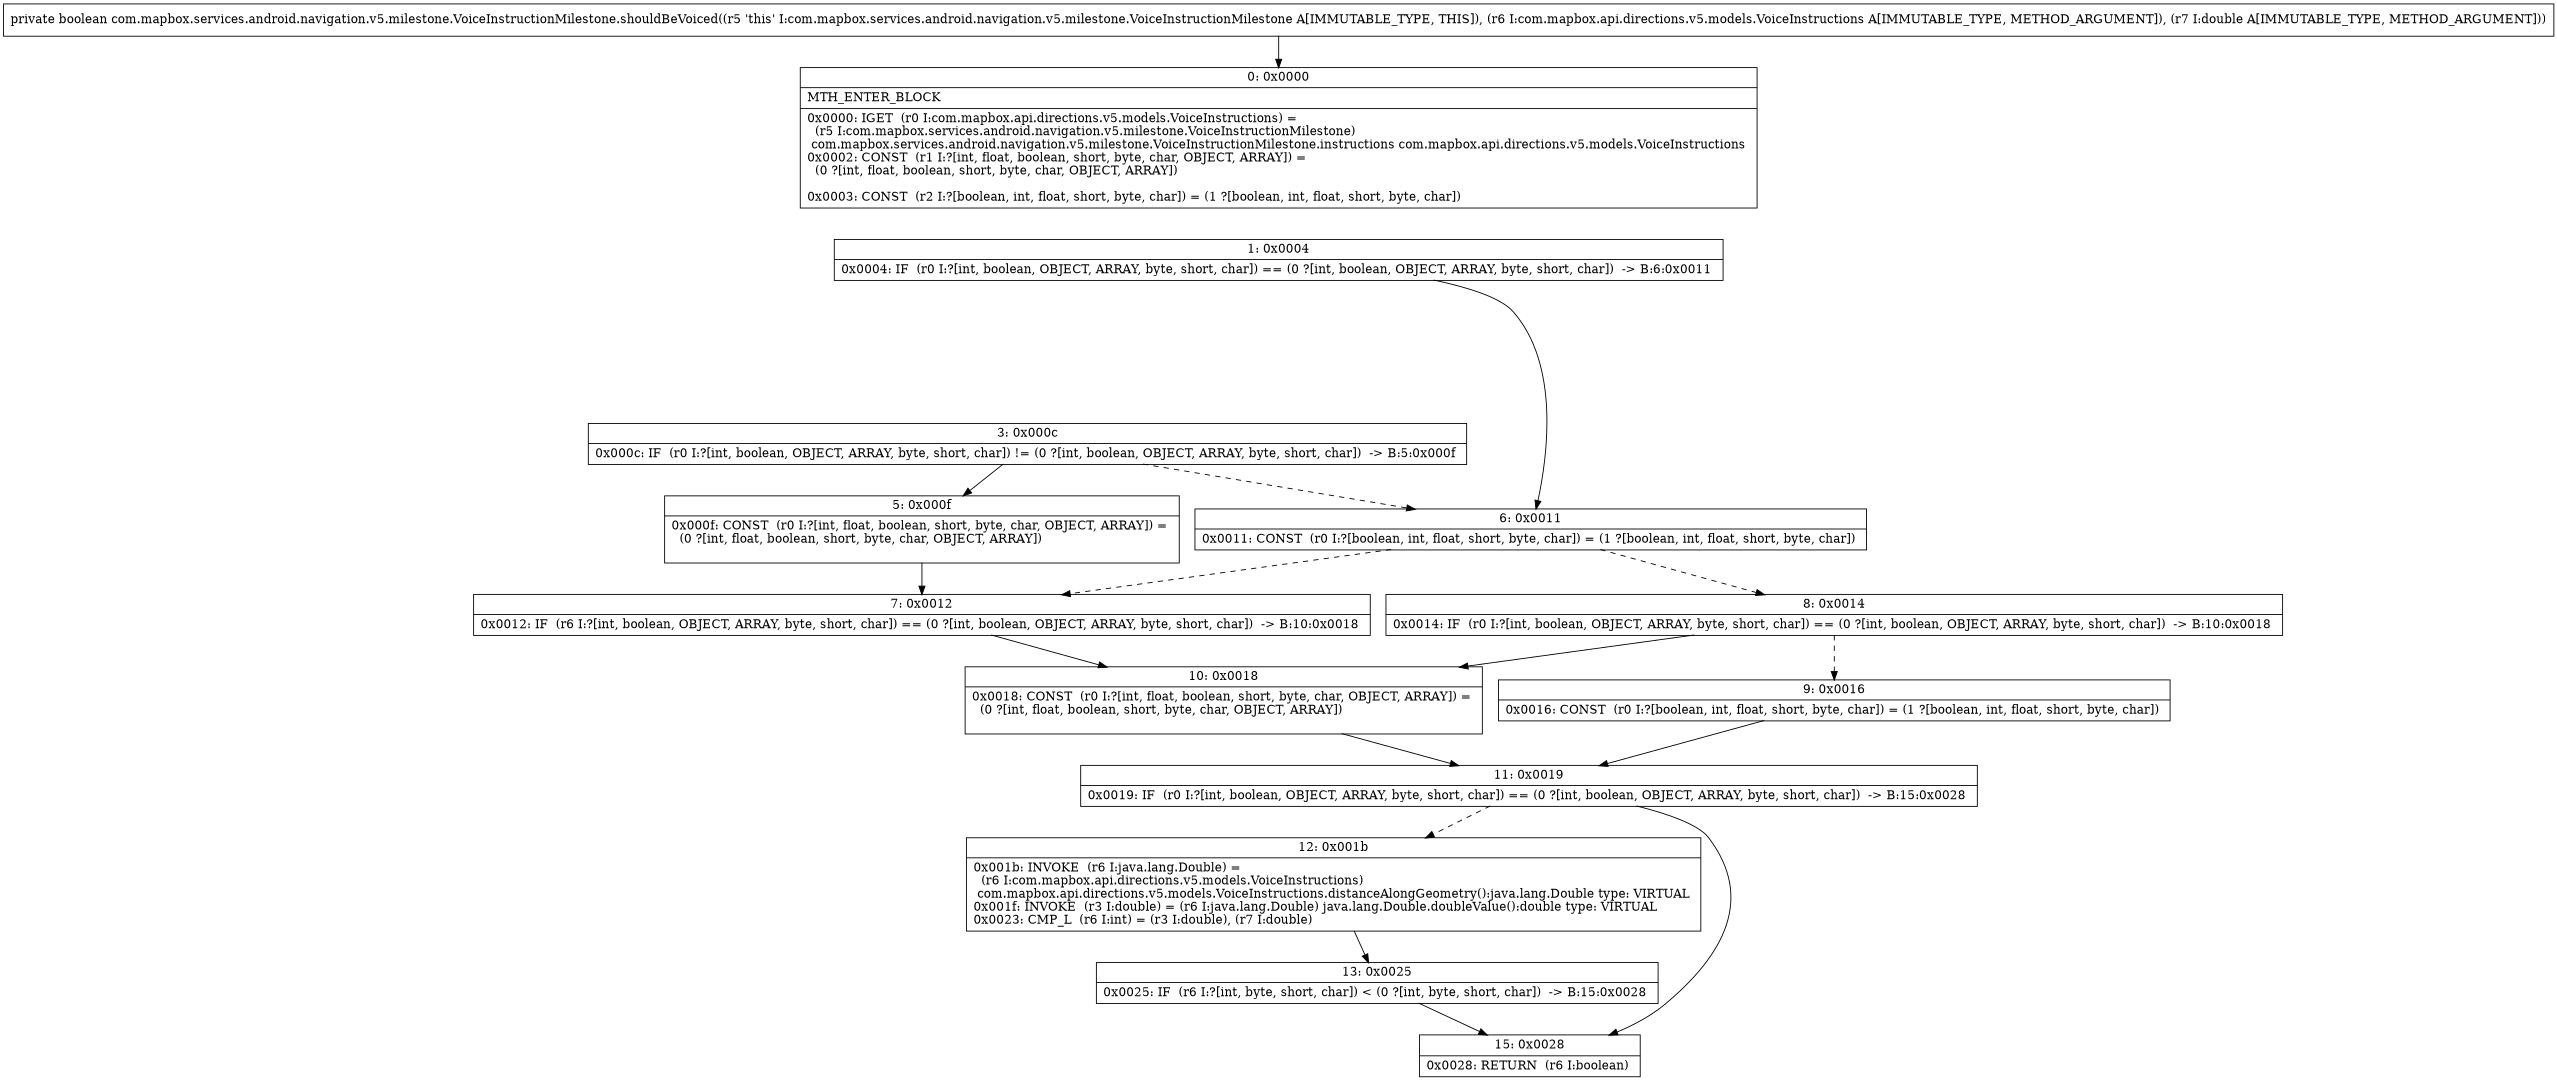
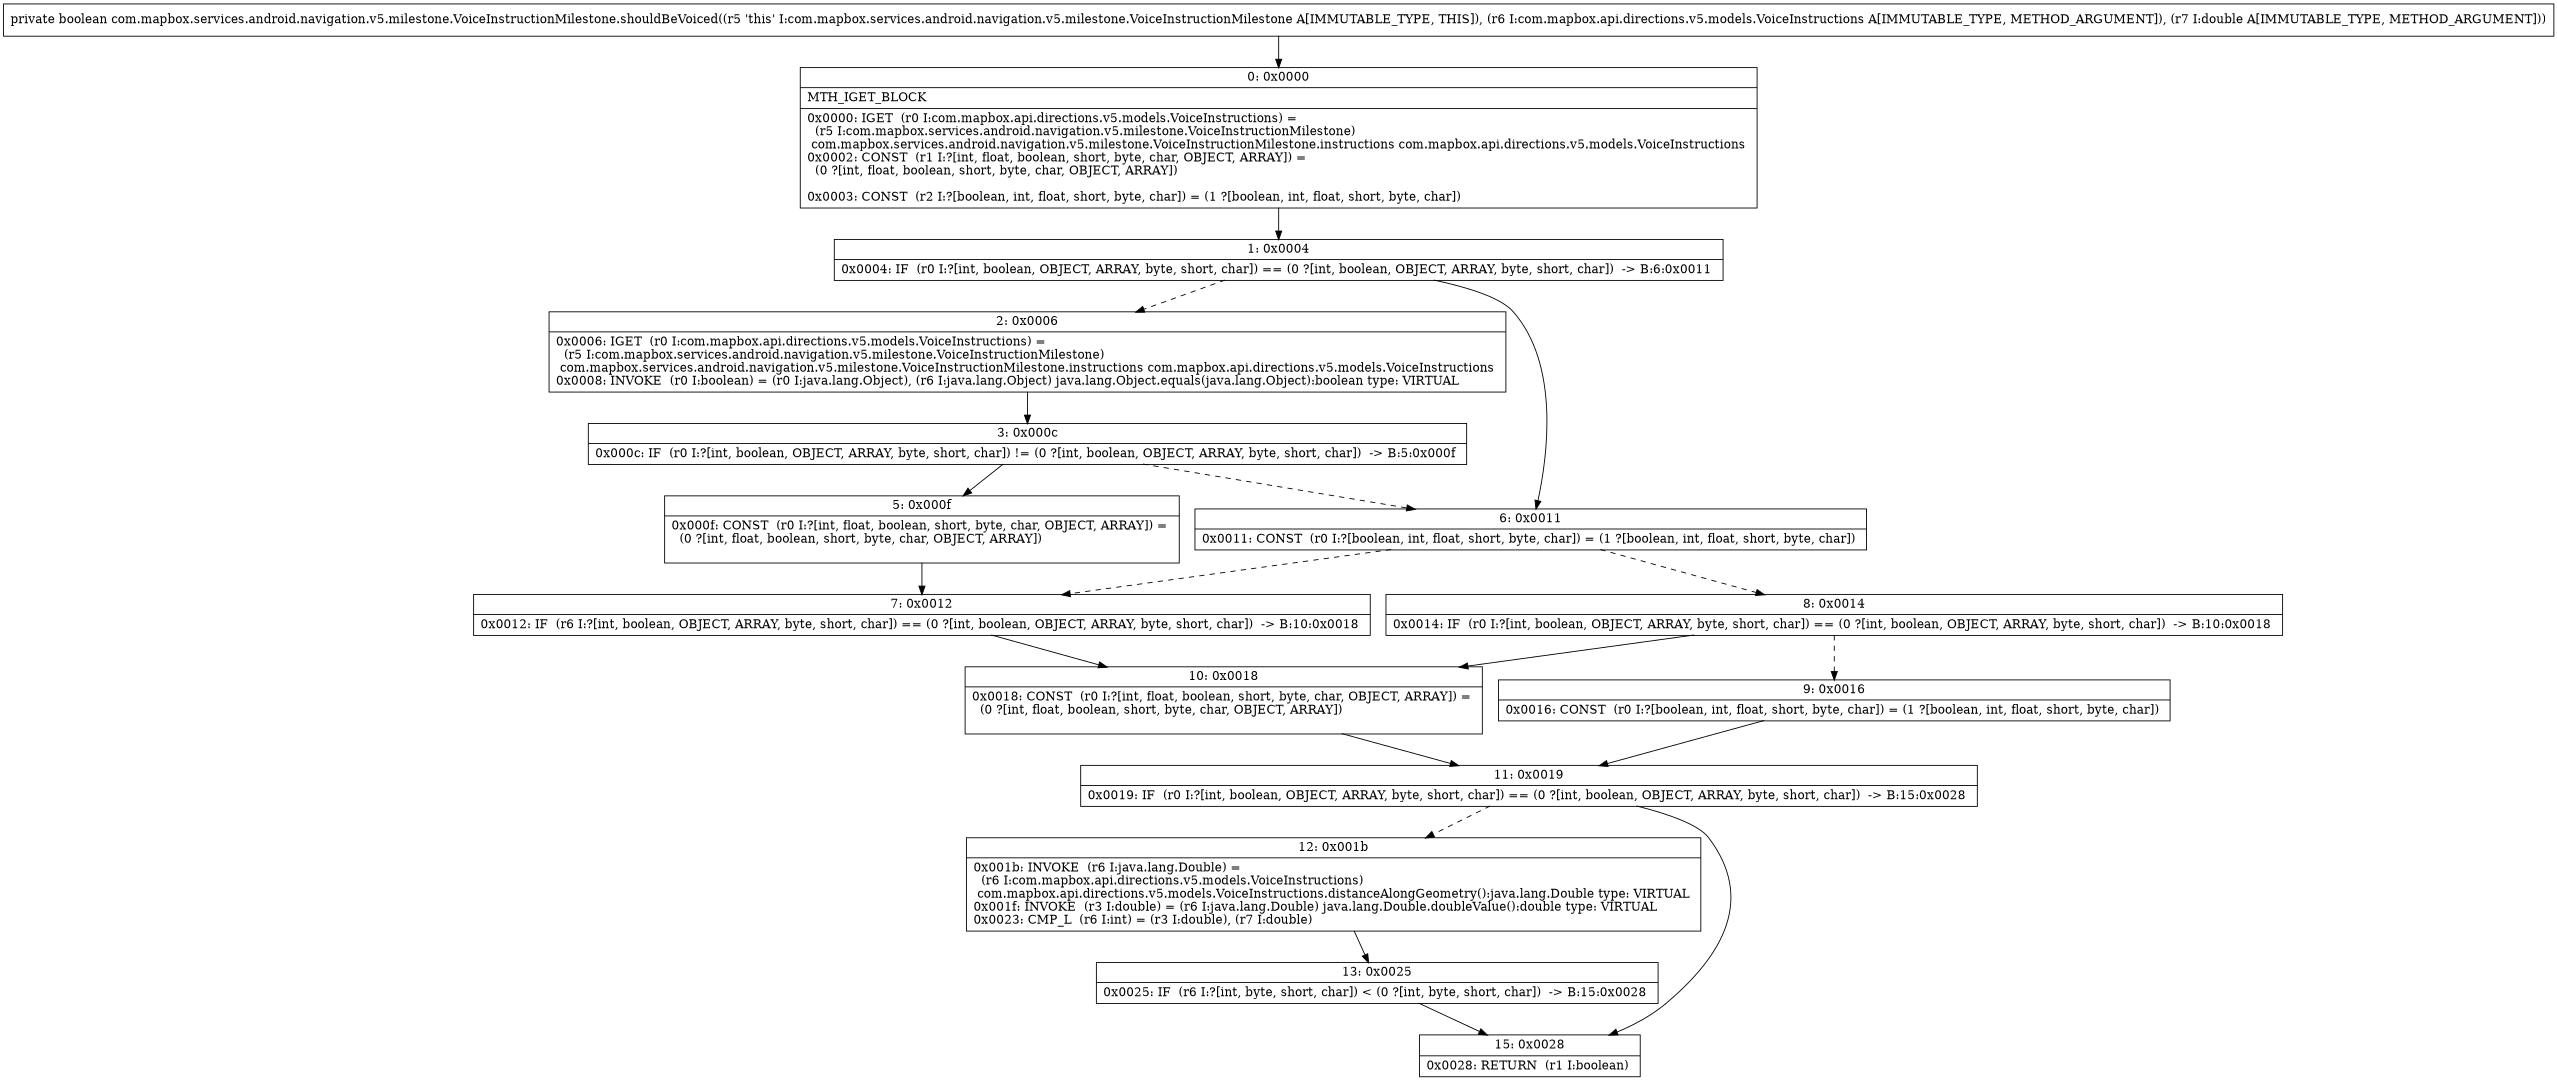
(874, 98) -> (867, 98)
none -> (1279, 219)
none -> (1027, 352)
(1530, 1066) -> (1530, 1066)
